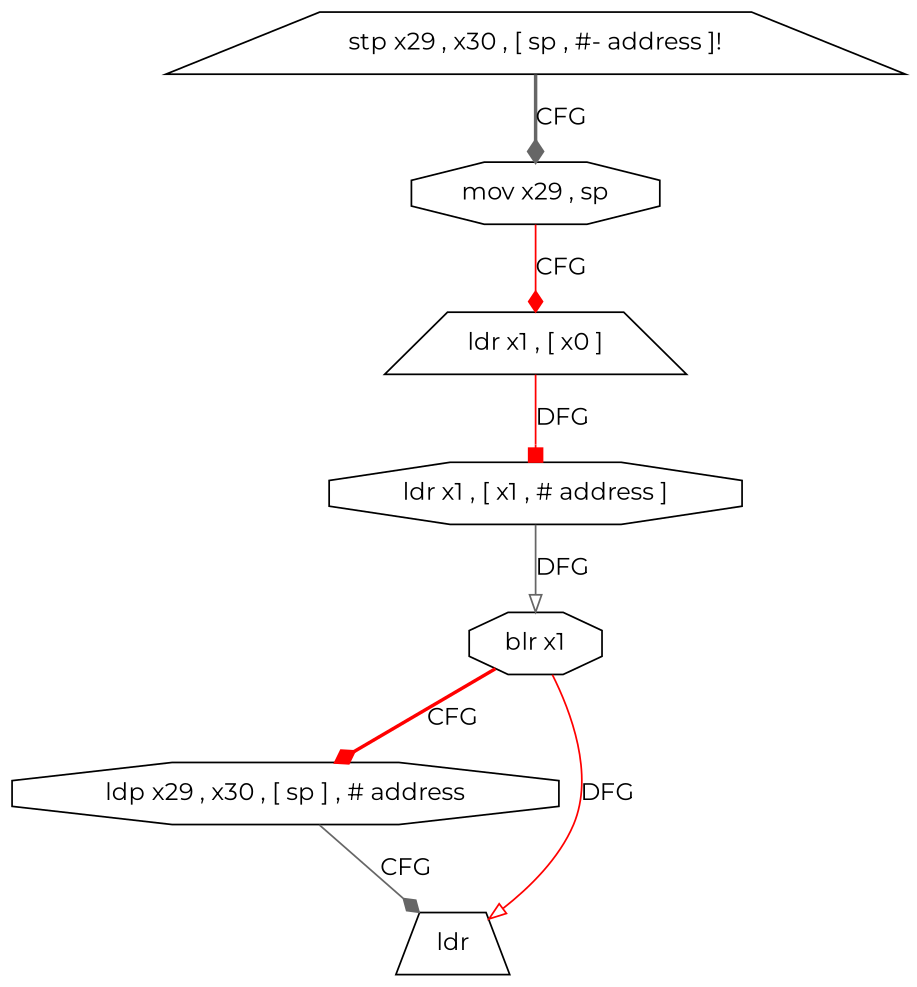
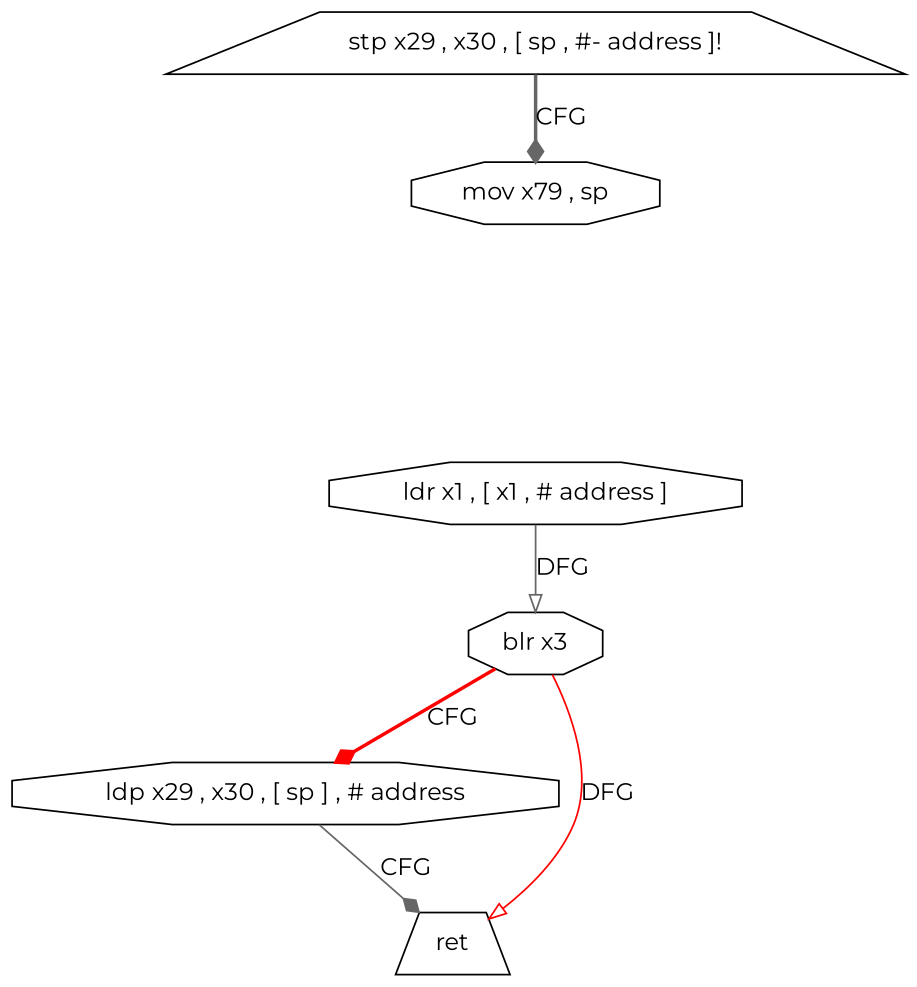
(536, 193) -> (536, 193)
(536, 343) -> none
(536, 643) -> (536, 643)
(453, 944) -> (453, 944)
